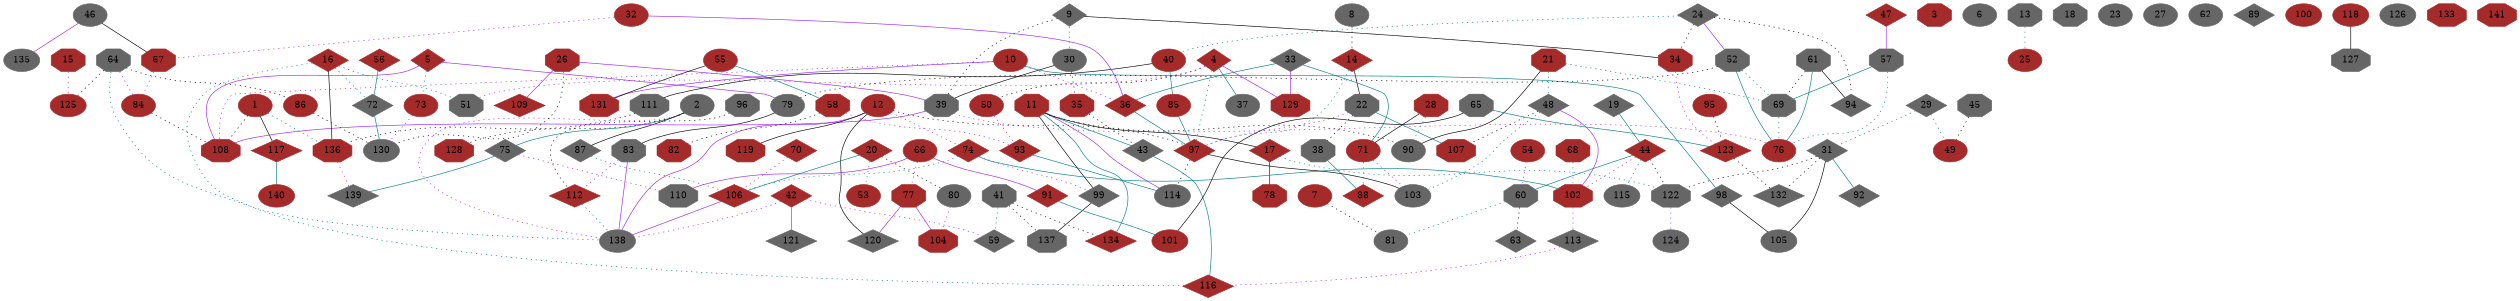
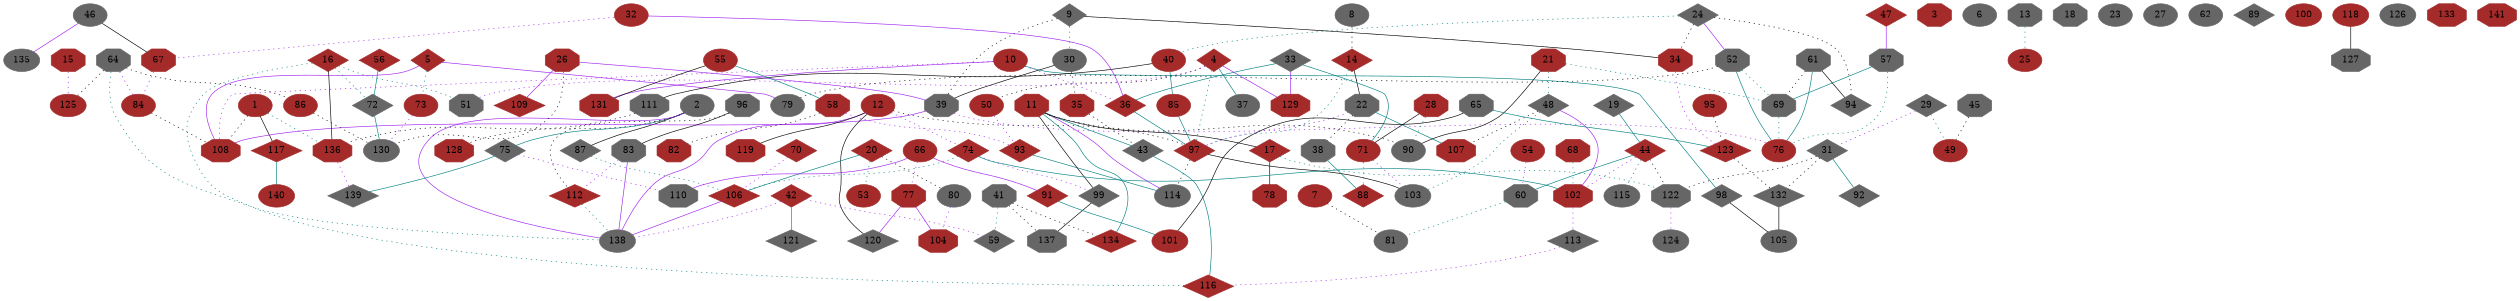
(1877, 128) -> (1877, 128)
(701, 129) -> (683, 129)
(425, 147) -> (425, 147)
(1814, 200) -> (1779, 219)
(1516, 241) -> none
